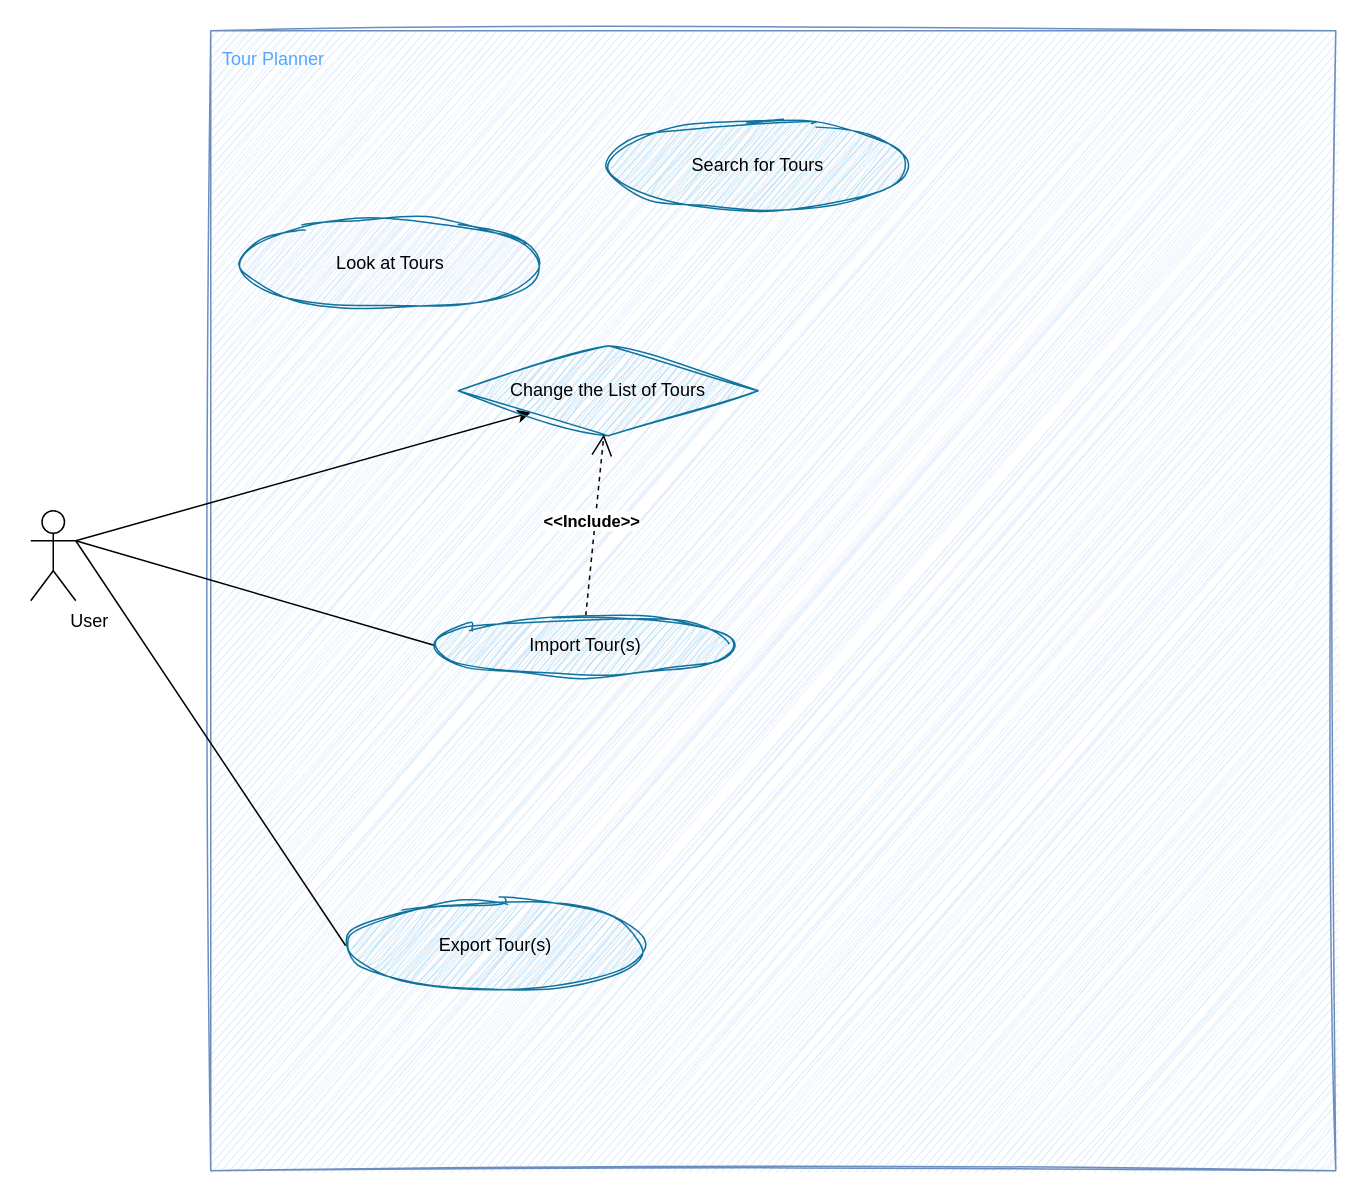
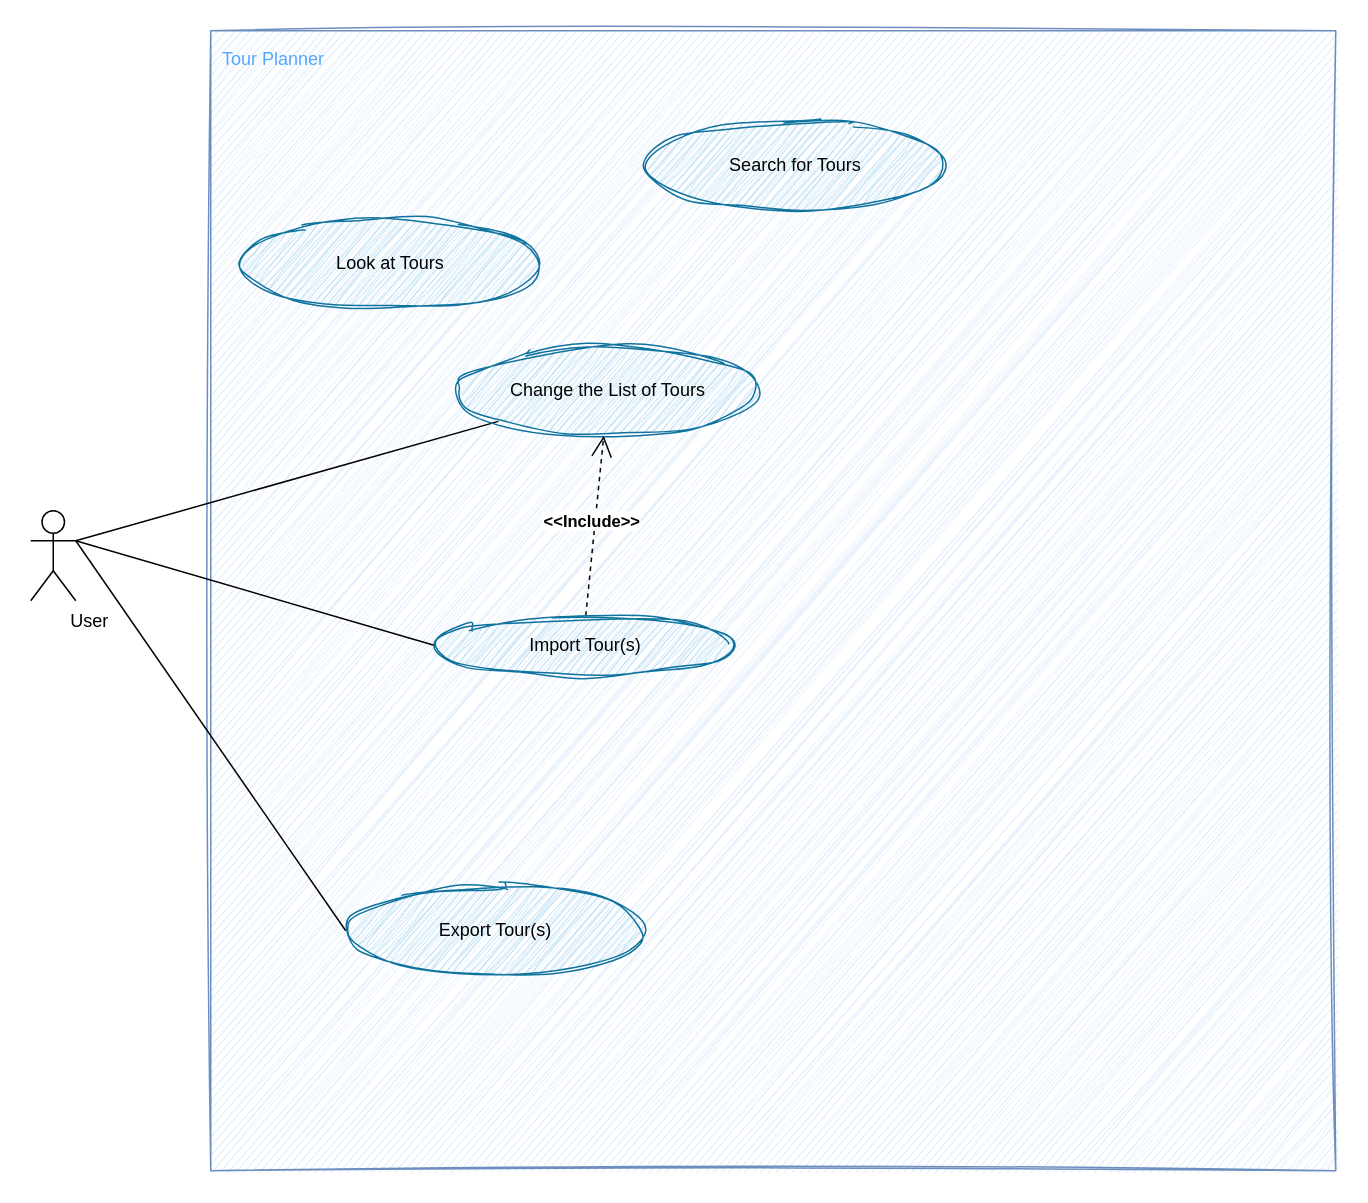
(758, 166) -> (796, 166)
(391, 263) -> (391, 263)
(608, 391) -> (608, 391)
(397, 450) -> (397, 450)
(496, 946) -> (496, 931)
